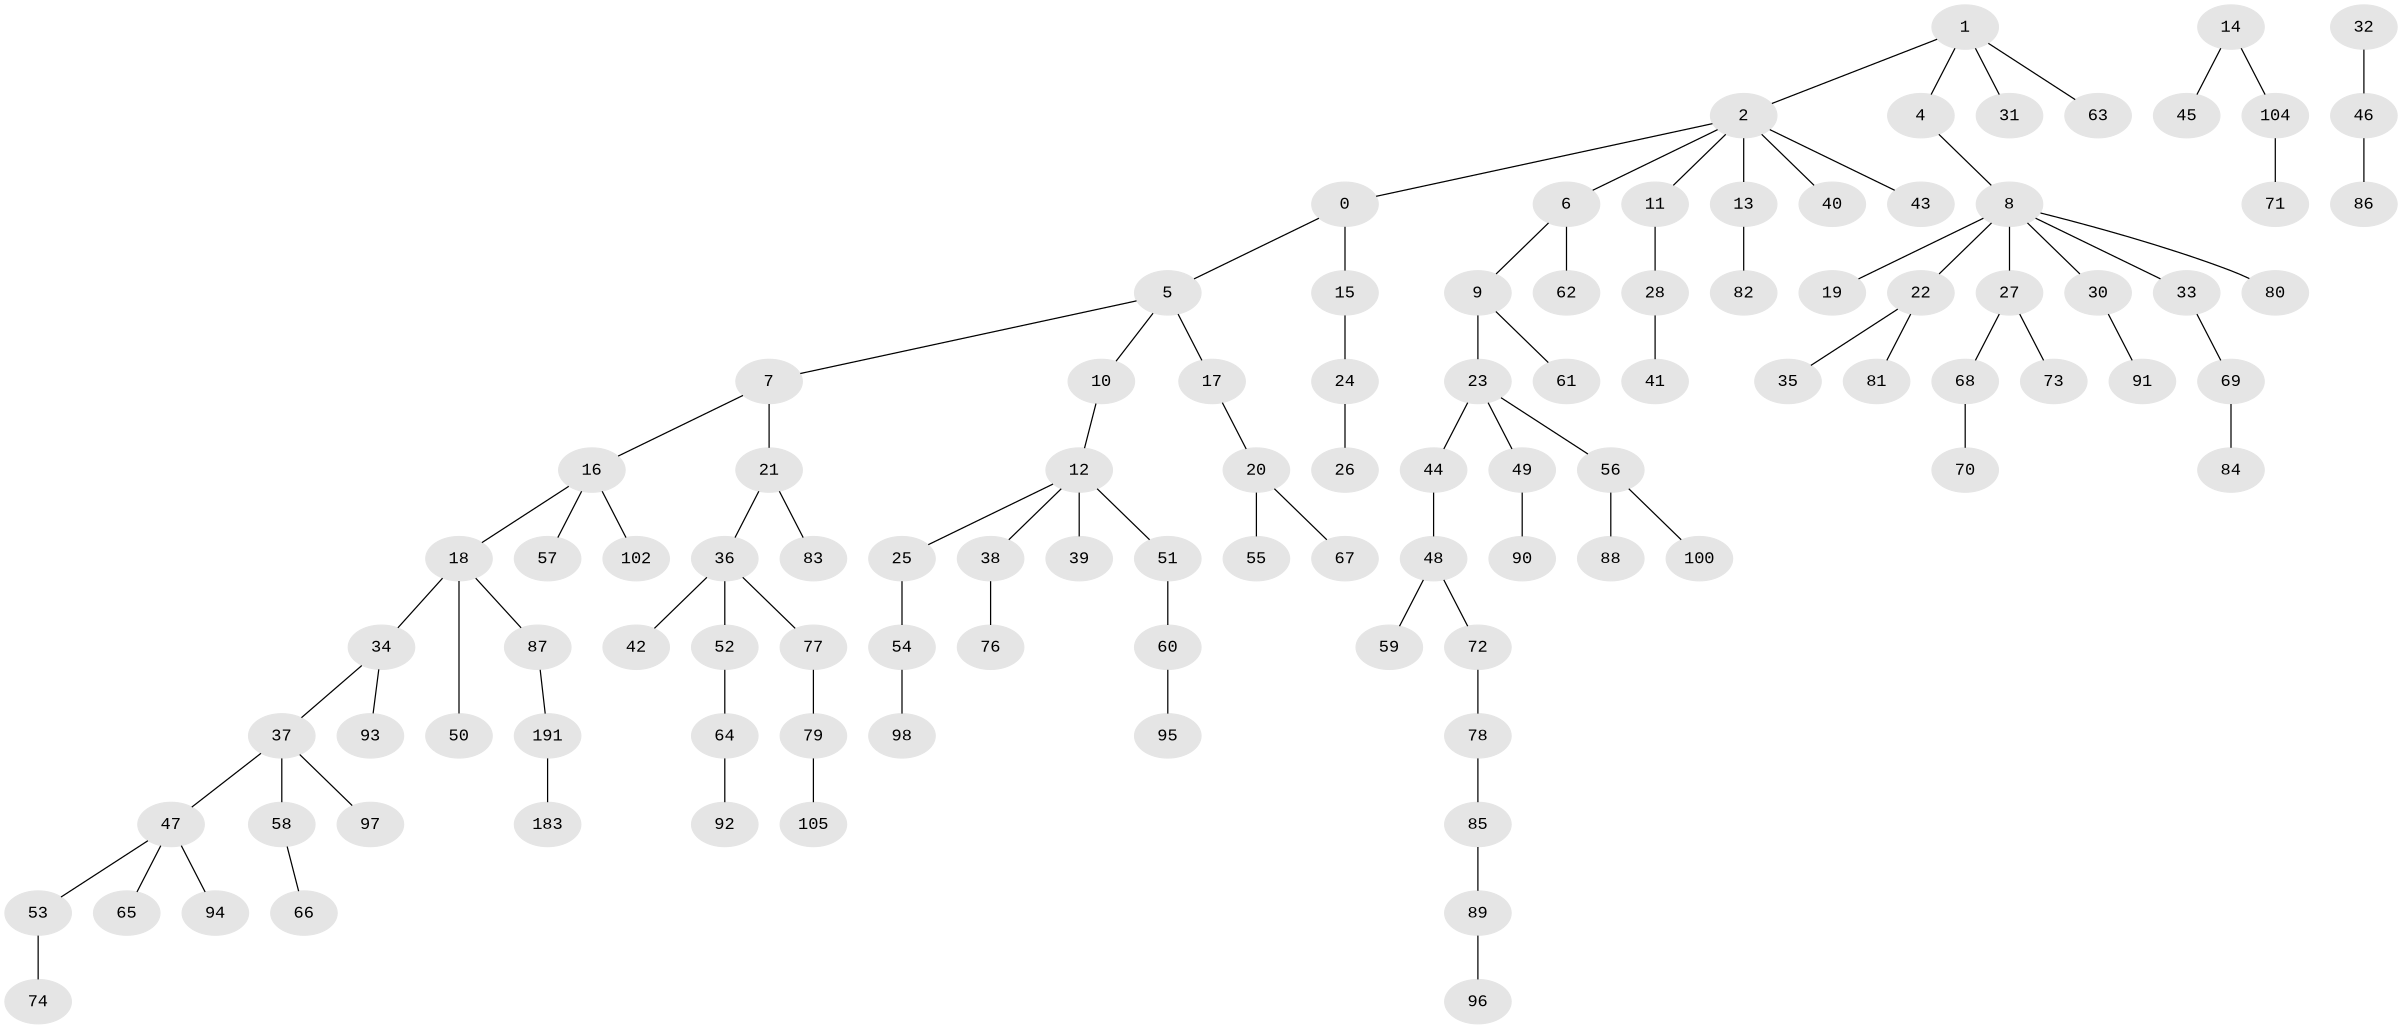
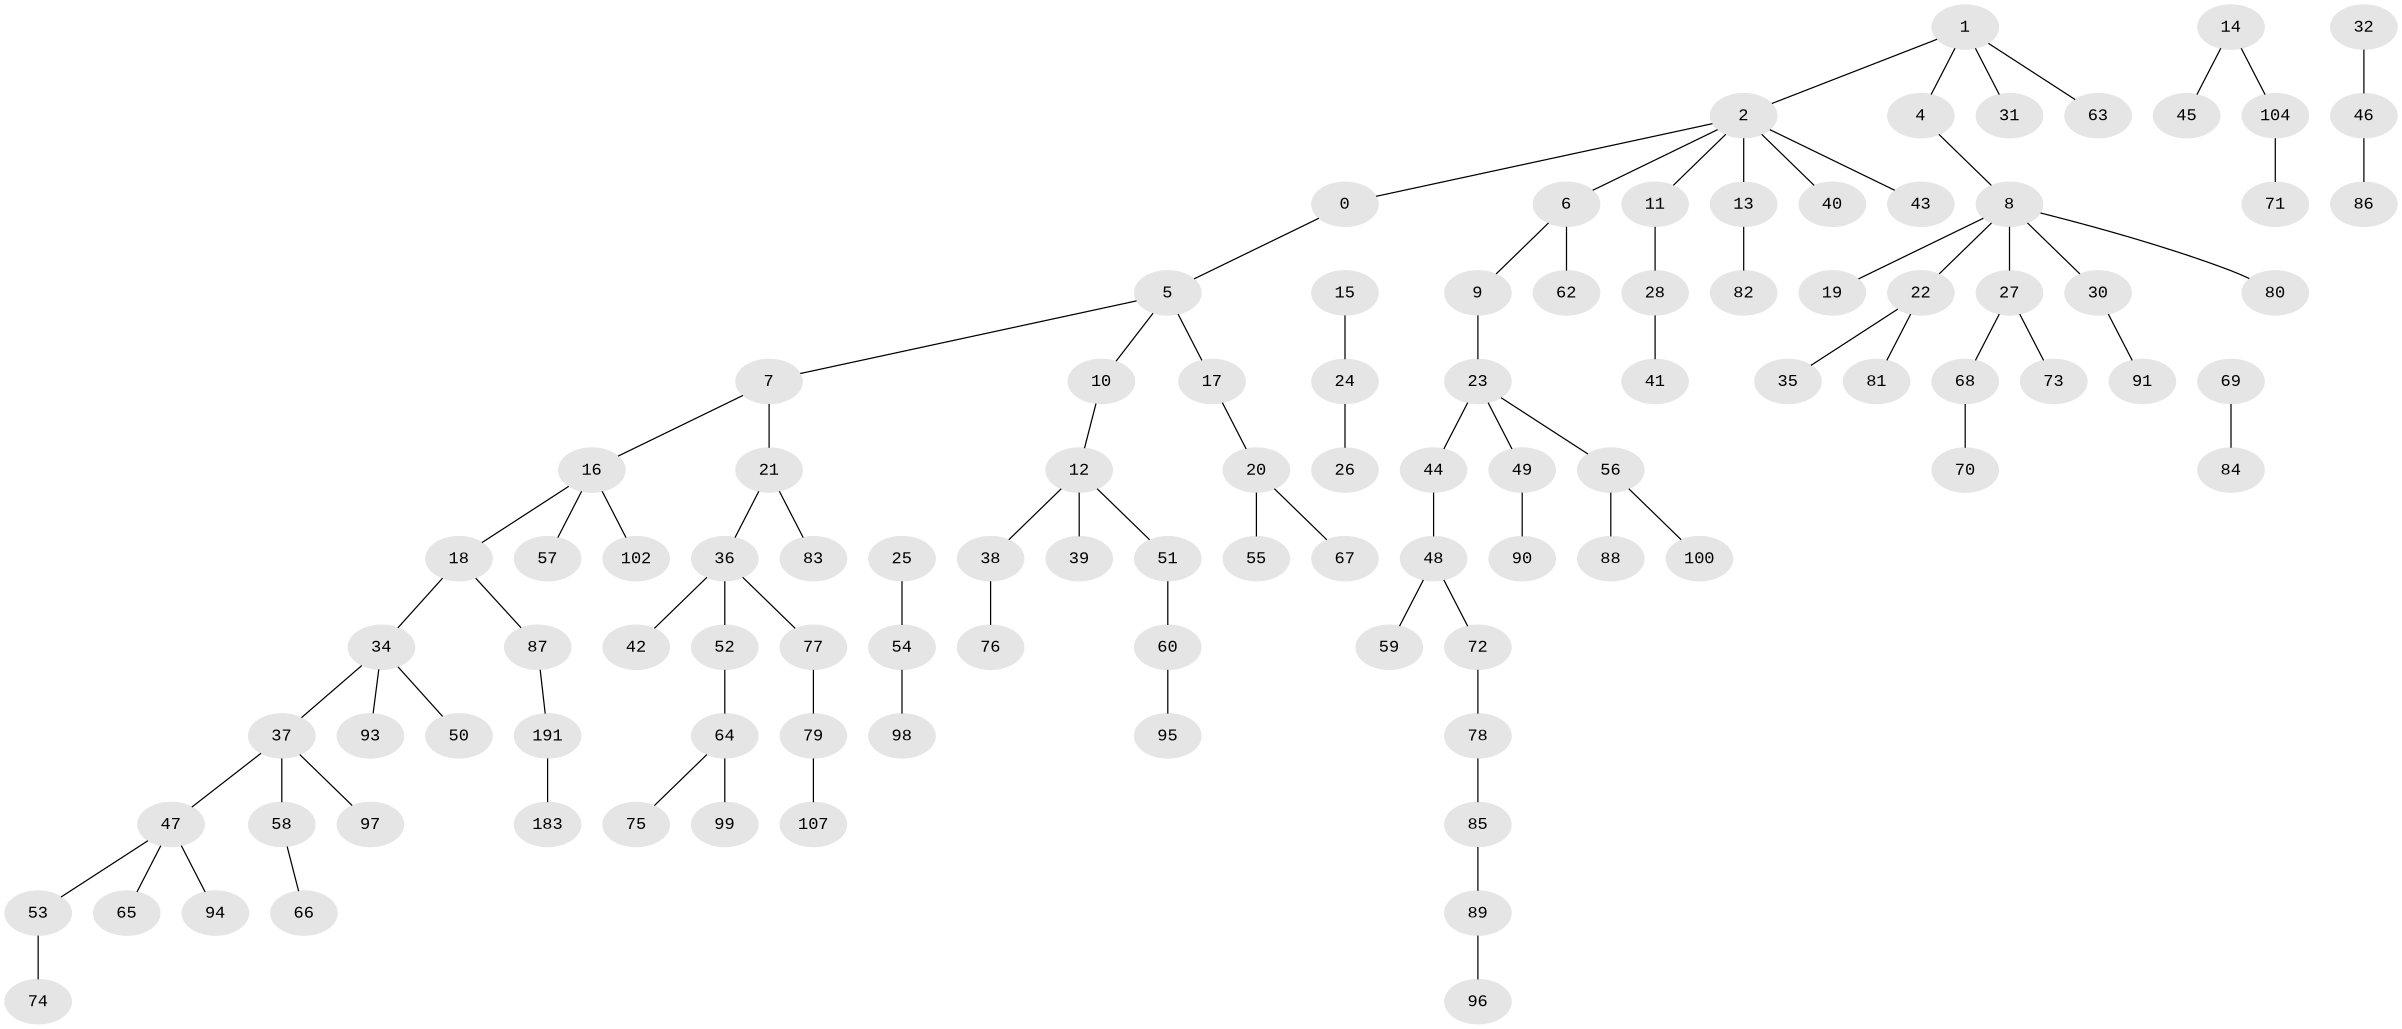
(1345, 249) -> none
(2187, 293) -> none
(1566, 381) -> none
(991, 514) -> none
(459, 647) -> (420, 692)
none -> (636, 824)
(725, 824) -> (725, 824)
(813, 824) -> (813, 824)
